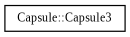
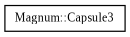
(65, 18) -> (65, 18)
